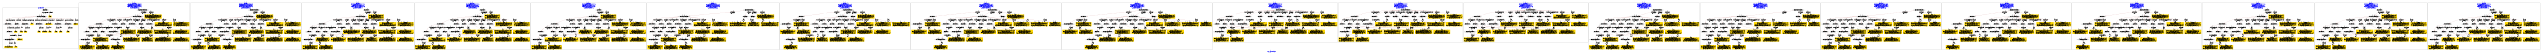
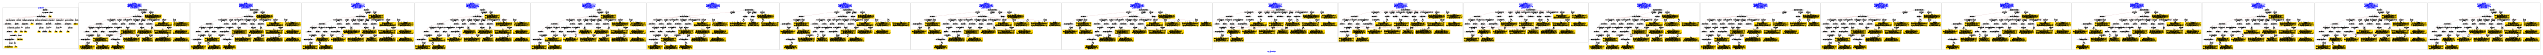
(49, 24) -> (49, 24)
(45, 32) -> (45, 32)
(20, 39) -> (20, 39)
